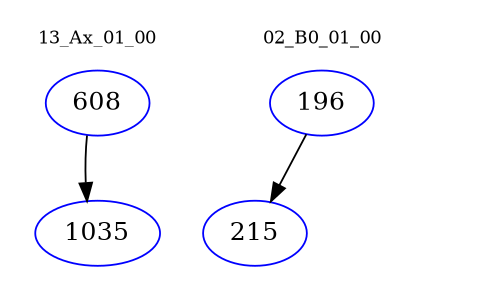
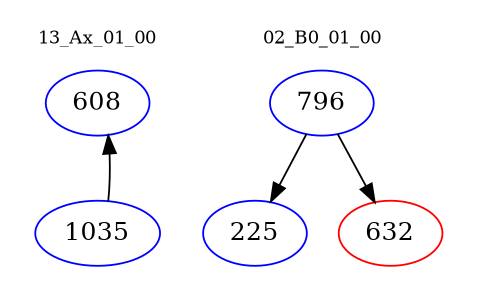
(322, 103) -> (322, 103)
(86, 159) -> (110, 178)
(255, 233) -> (255, 233)
none -> (391, 233)
